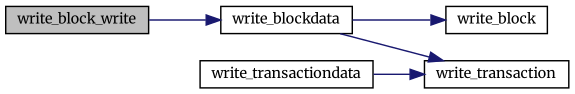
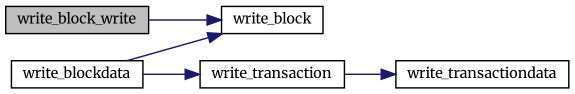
(177, 20) -> (178, 20)
(392, 74) -> (363, 74)
